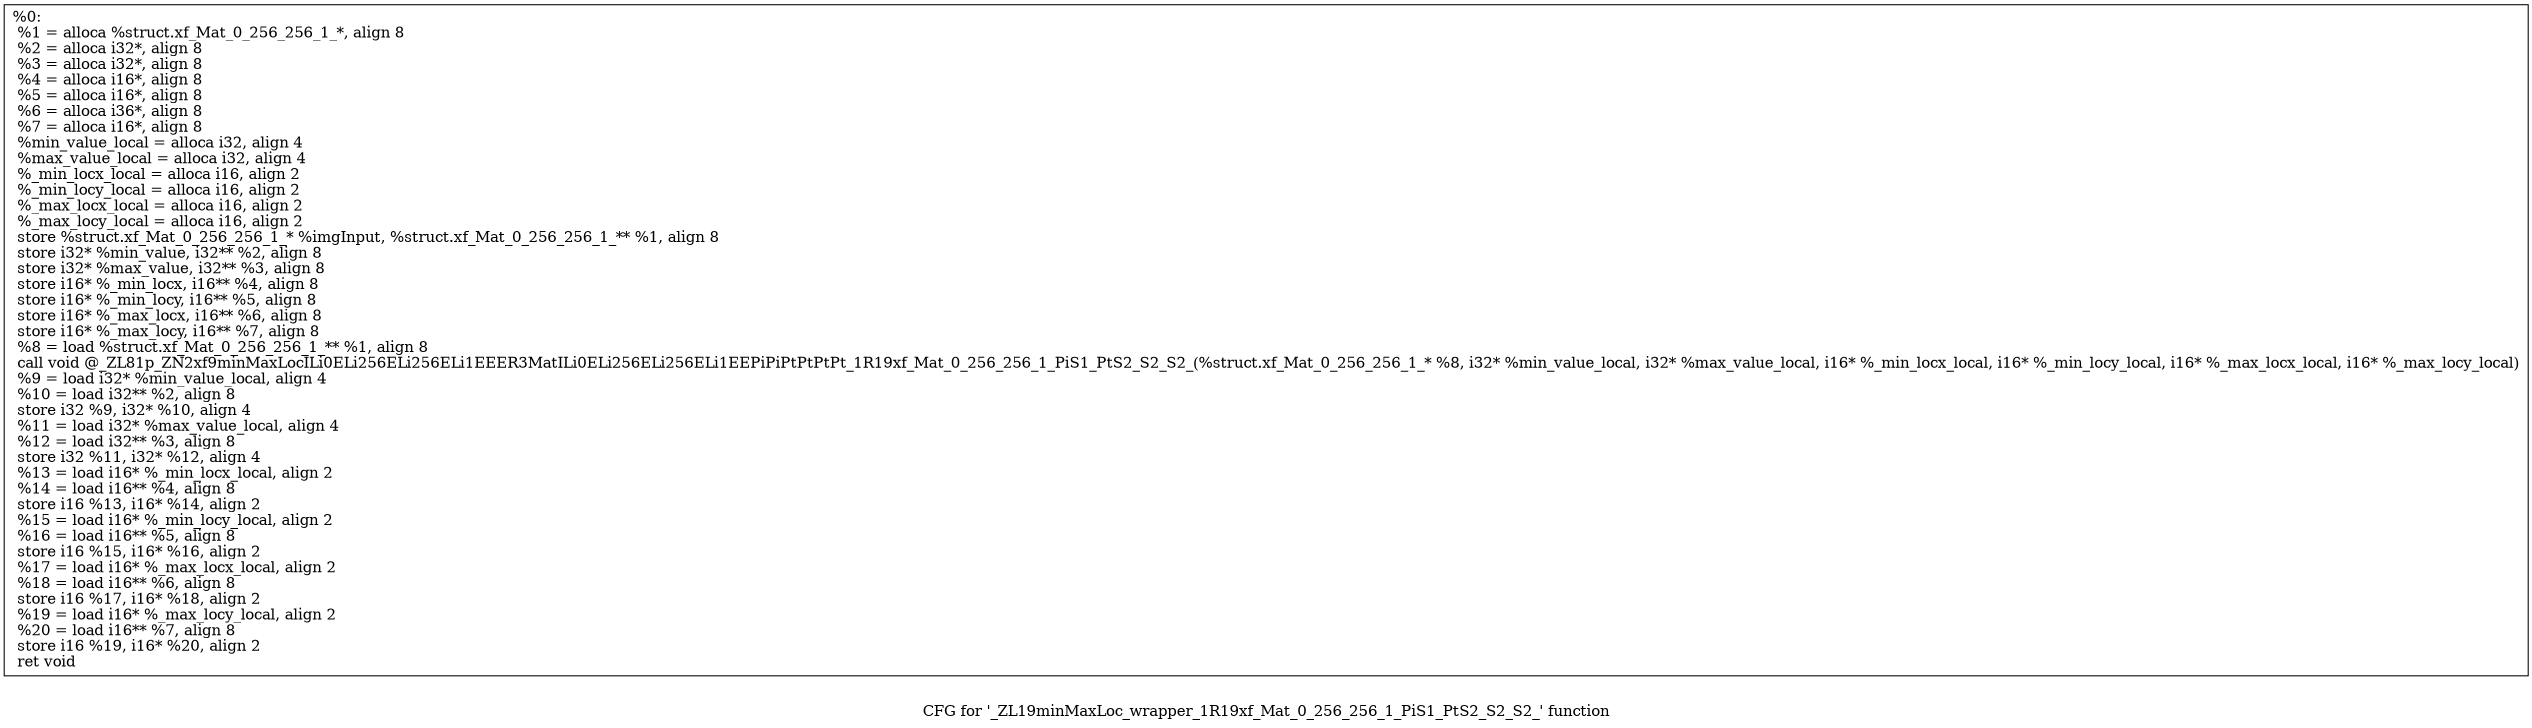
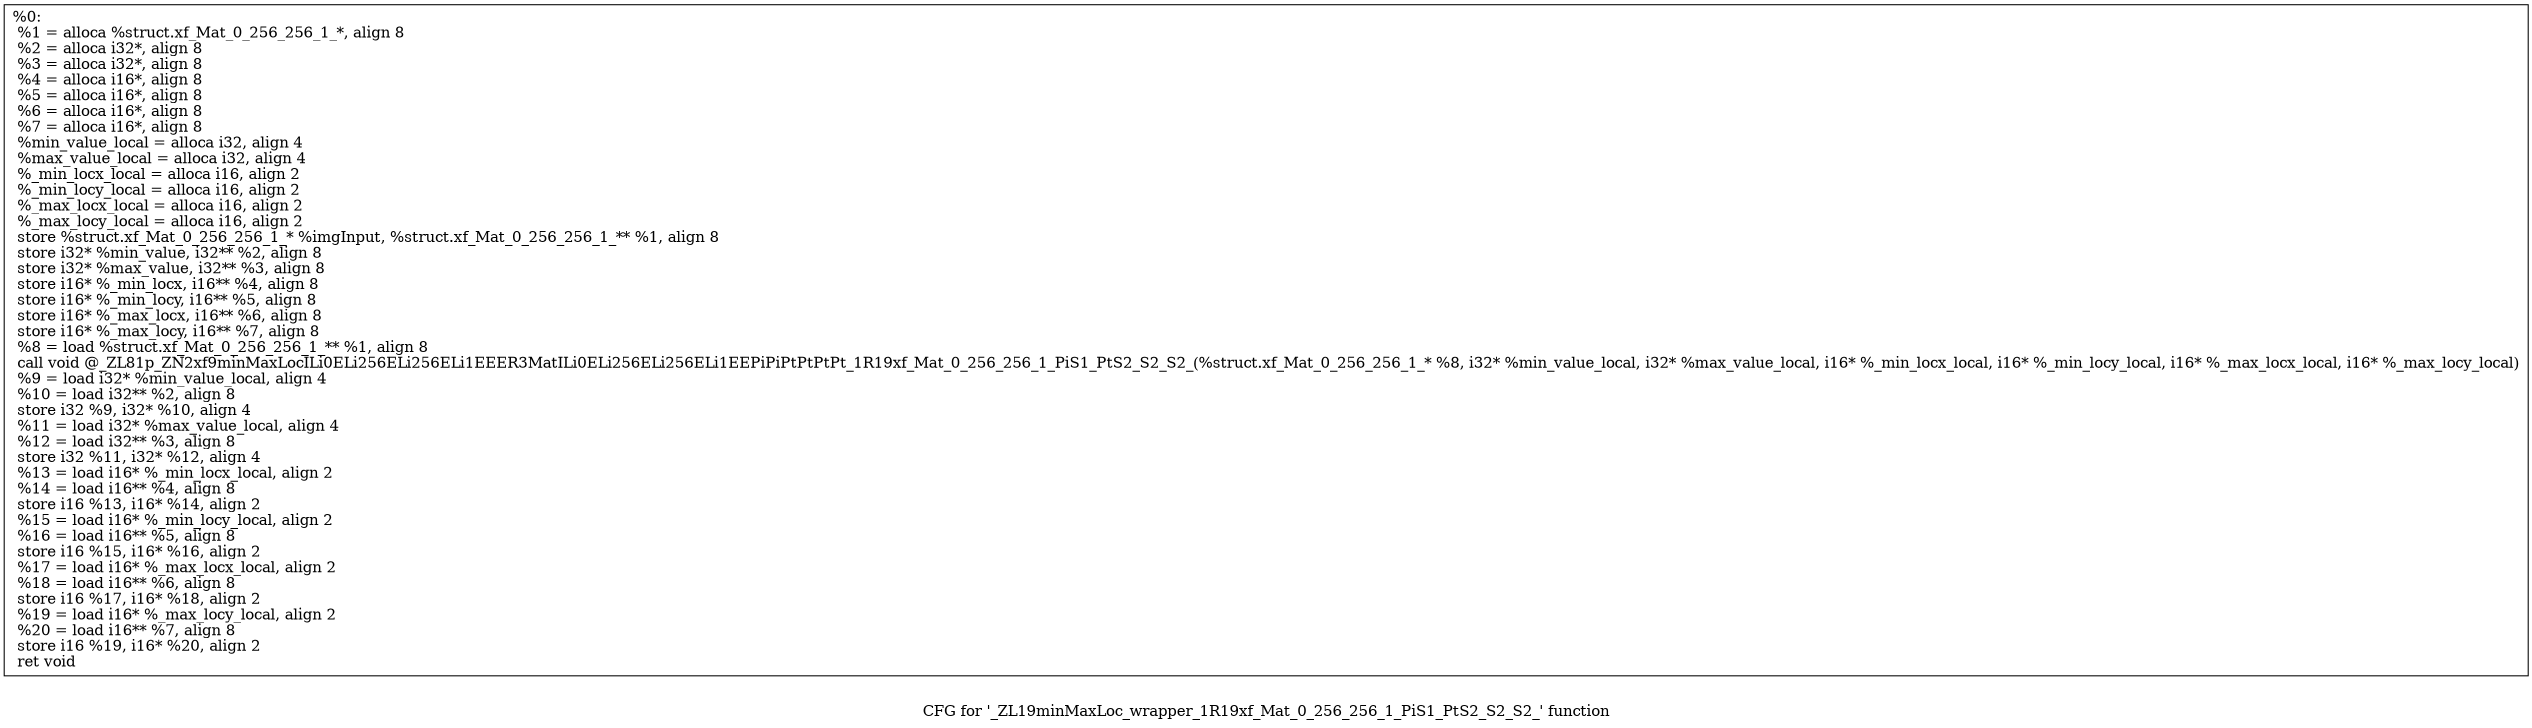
(107, 112) -> (107, 112)
